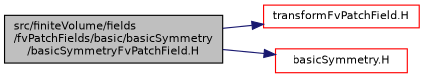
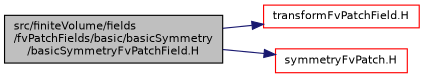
(341, 61) -> (341, 61)
